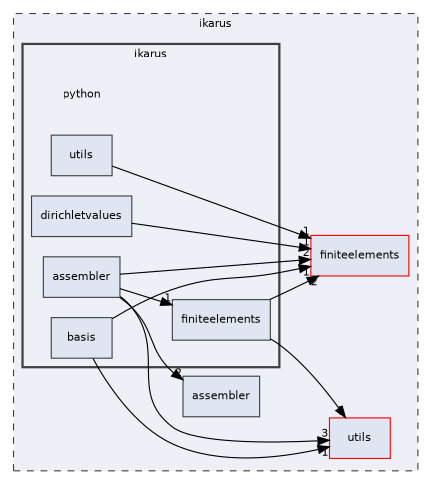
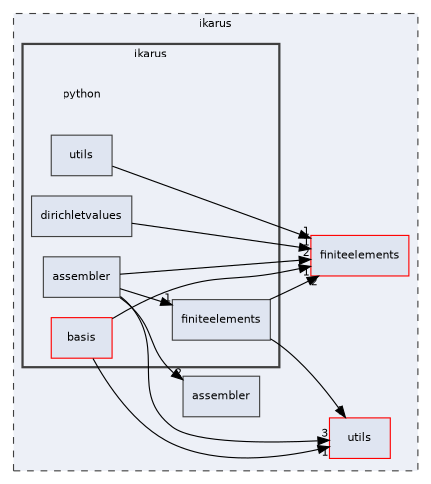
(82, 338) -> (82, 338)
